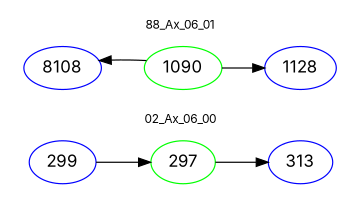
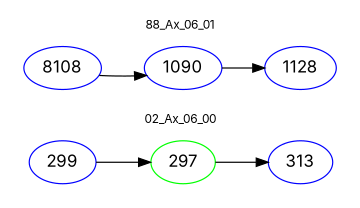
(129, 60) -> (117, 76)
(183, 68) -> (183, 68)
